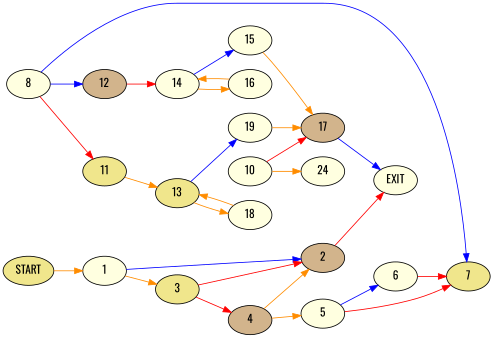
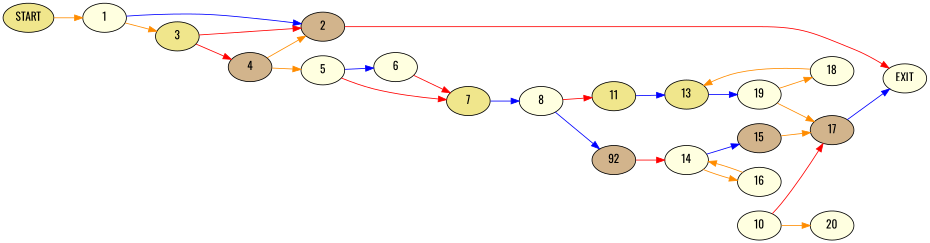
(329, 4) -> (501, 101)
(250, 40) -> (759, 138)
(105, 84) -> (614, 160)
(323, 171) -> (832, 226)
(137, 181) -> (646, 95)
(207, 207) -> (792, 84)
